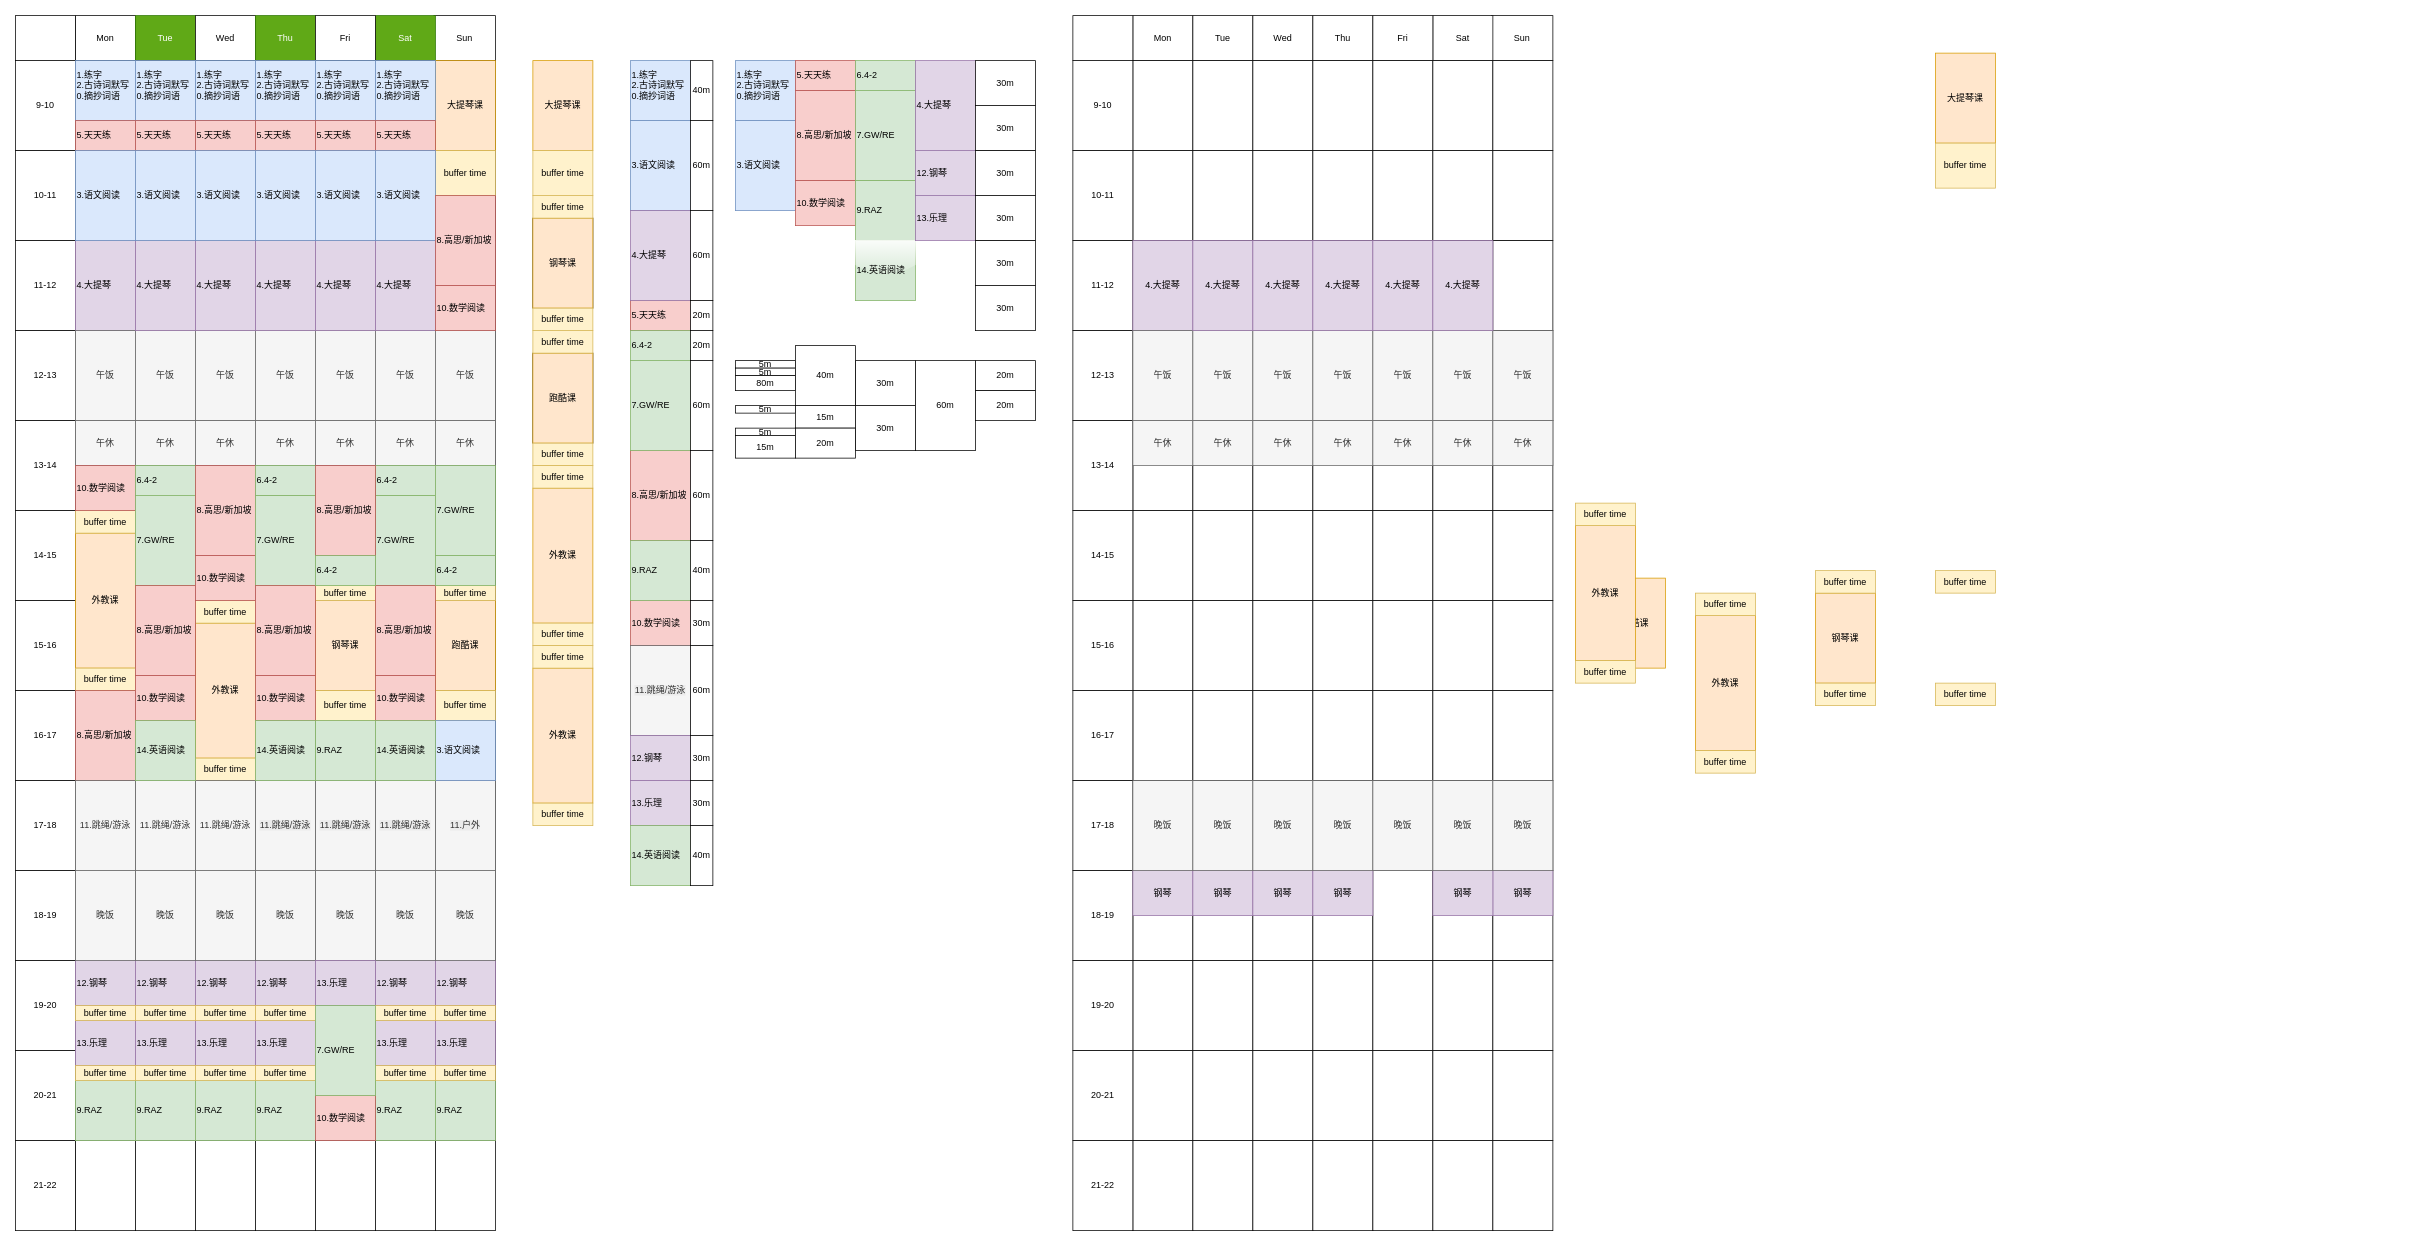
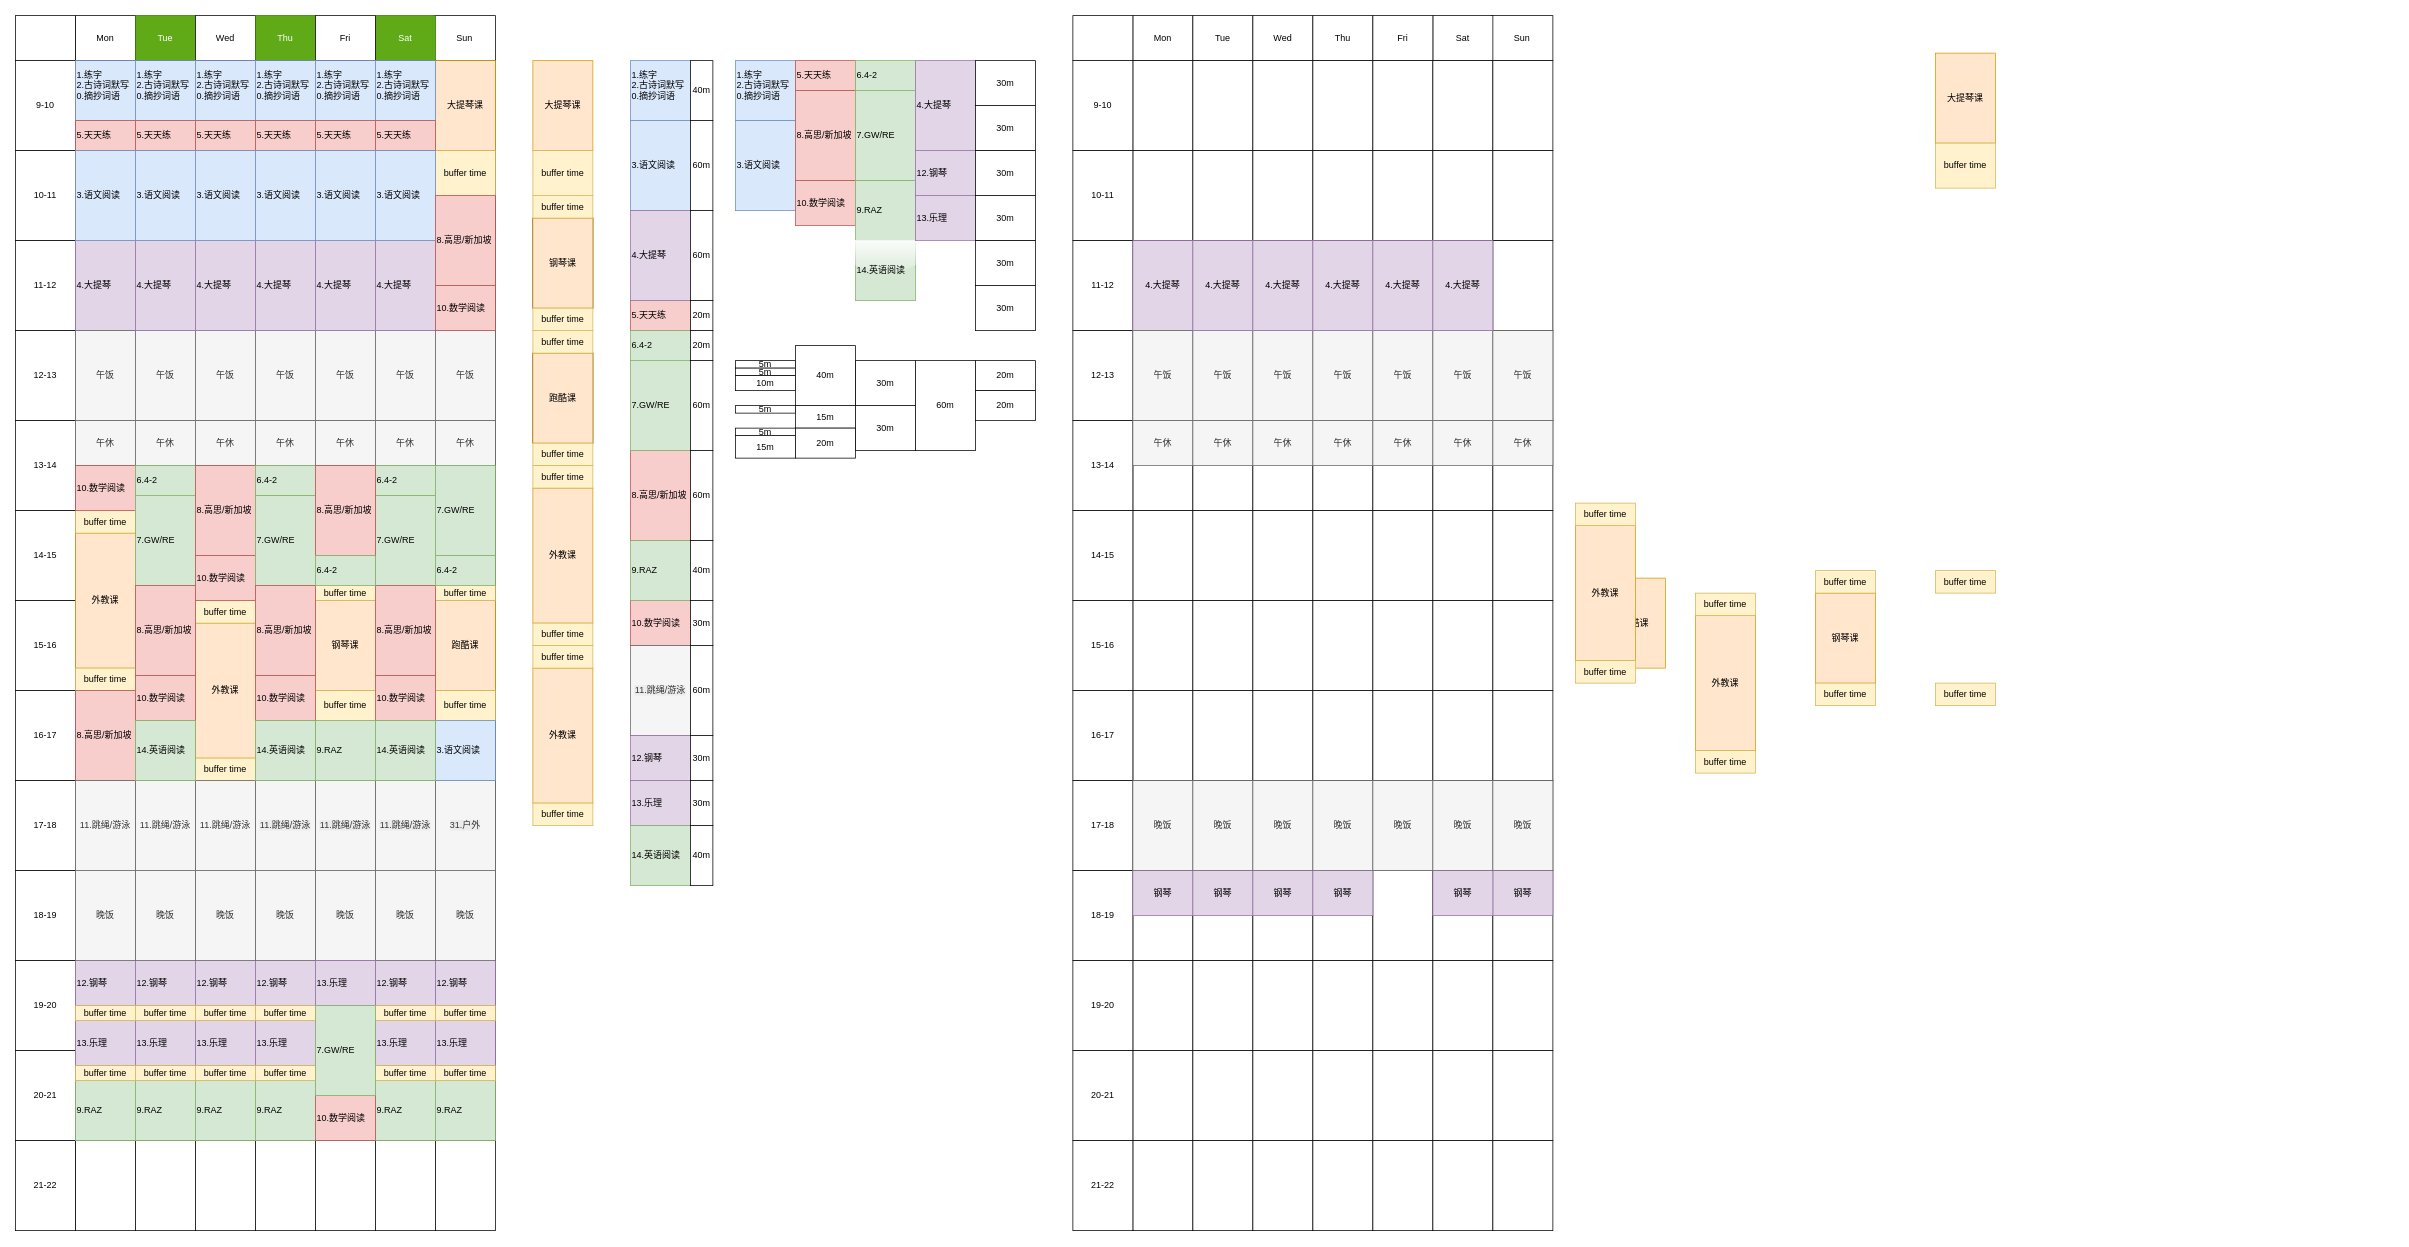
(765, 383) -> (765, 383)
(465, 825) -> (465, 825)
